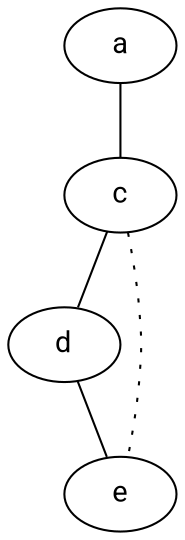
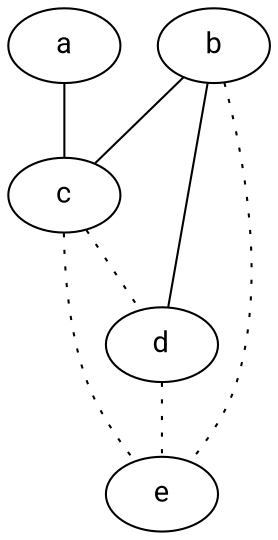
none -> (214, 46)
(93, 270) -> (113, 270)
(92, 419) -> (162, 420)
